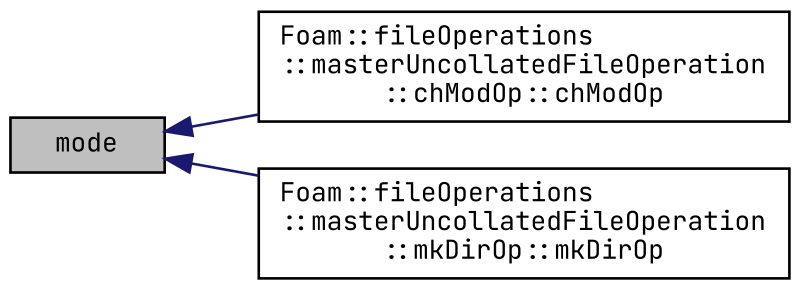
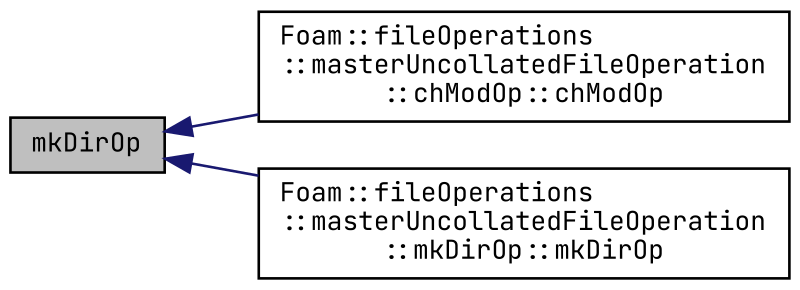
(88, 145) -> (88, 145)
